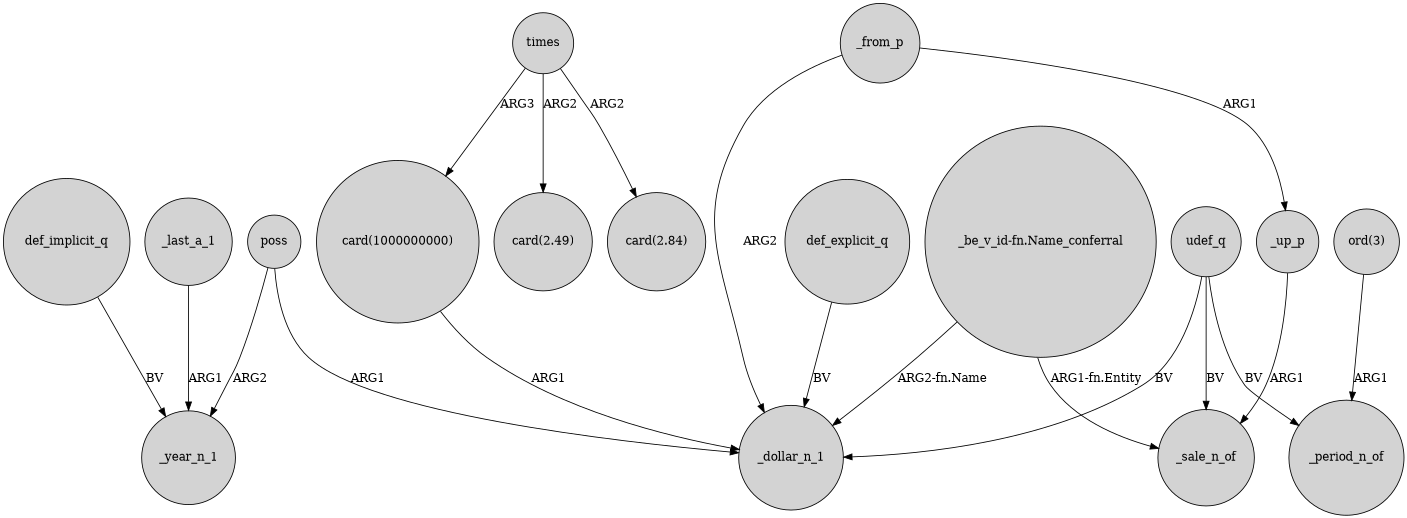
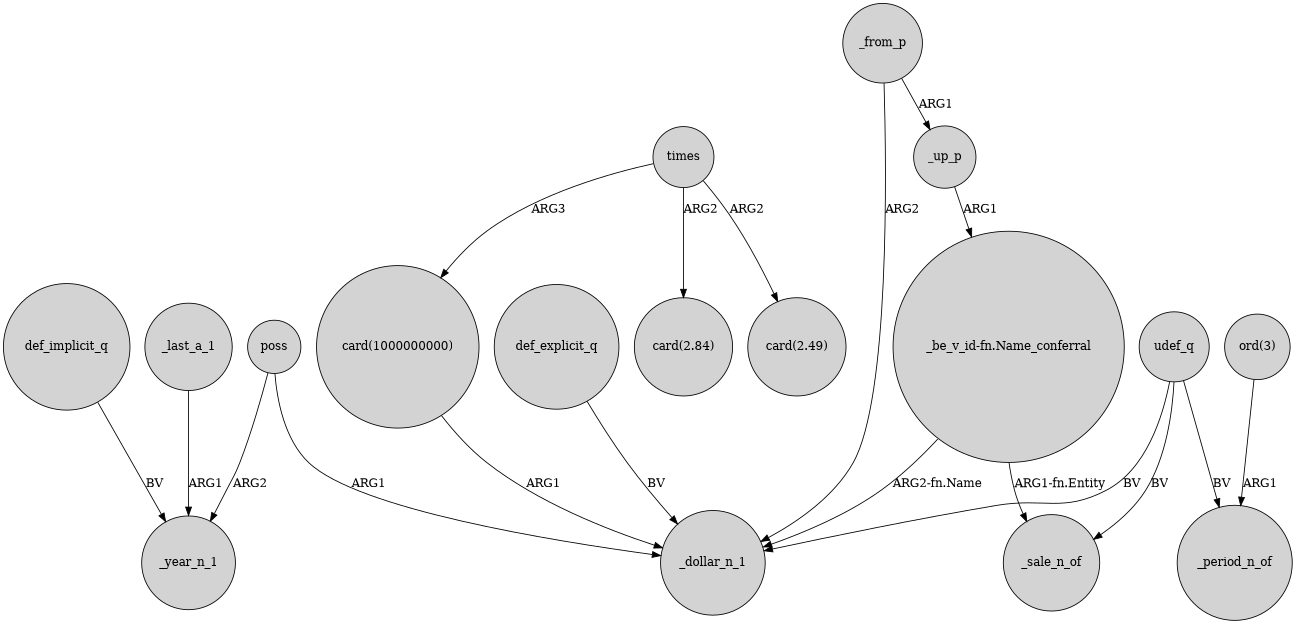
(1278, 349) -> (962, 208)
